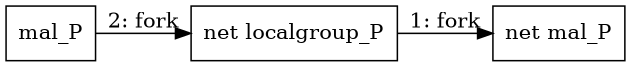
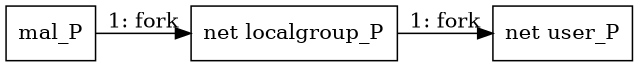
(143, 22) -> (143, 22)
(559, 33) -> (563, 33)
